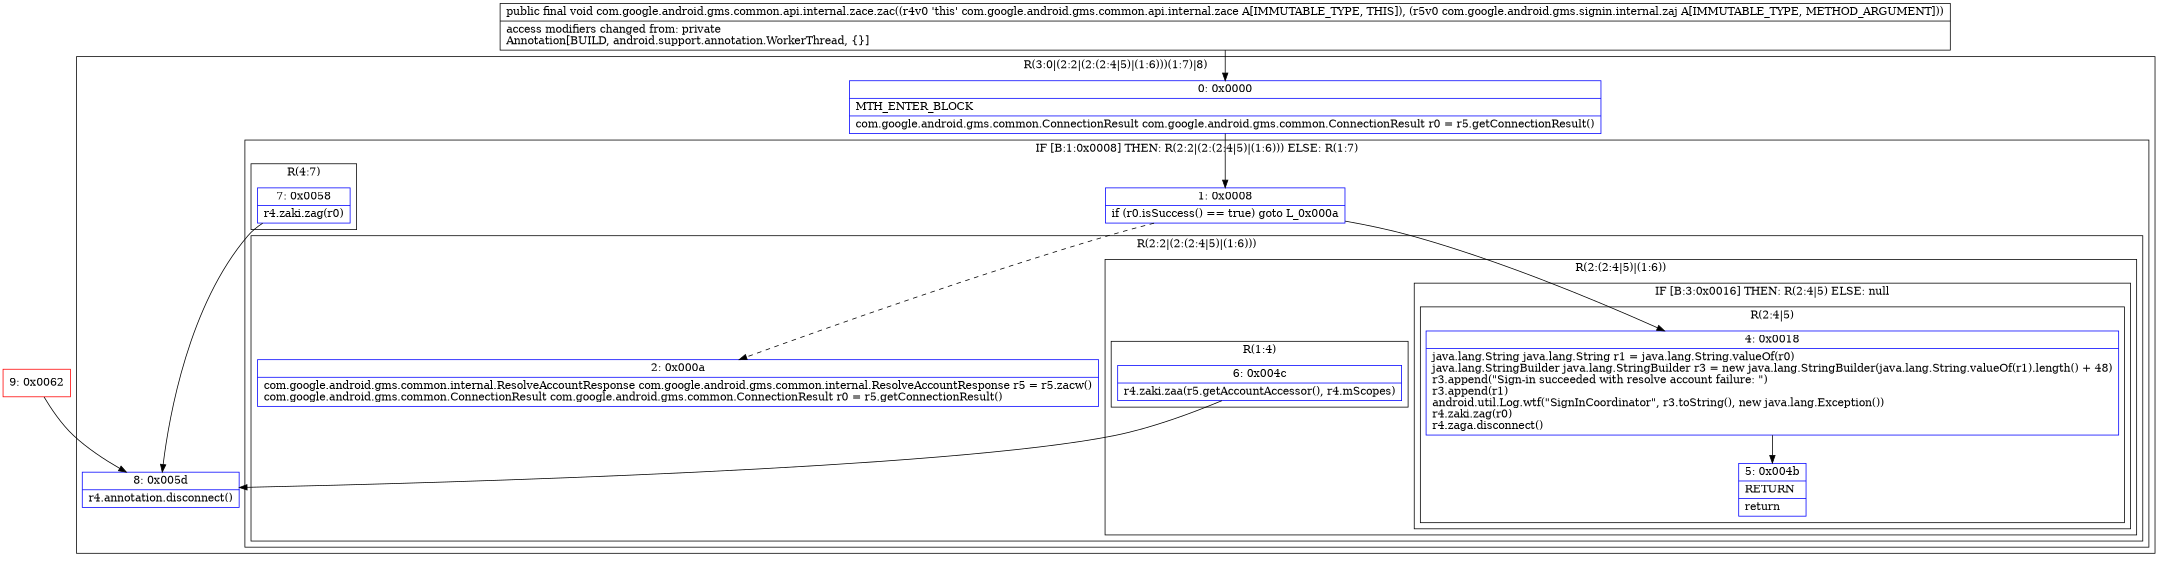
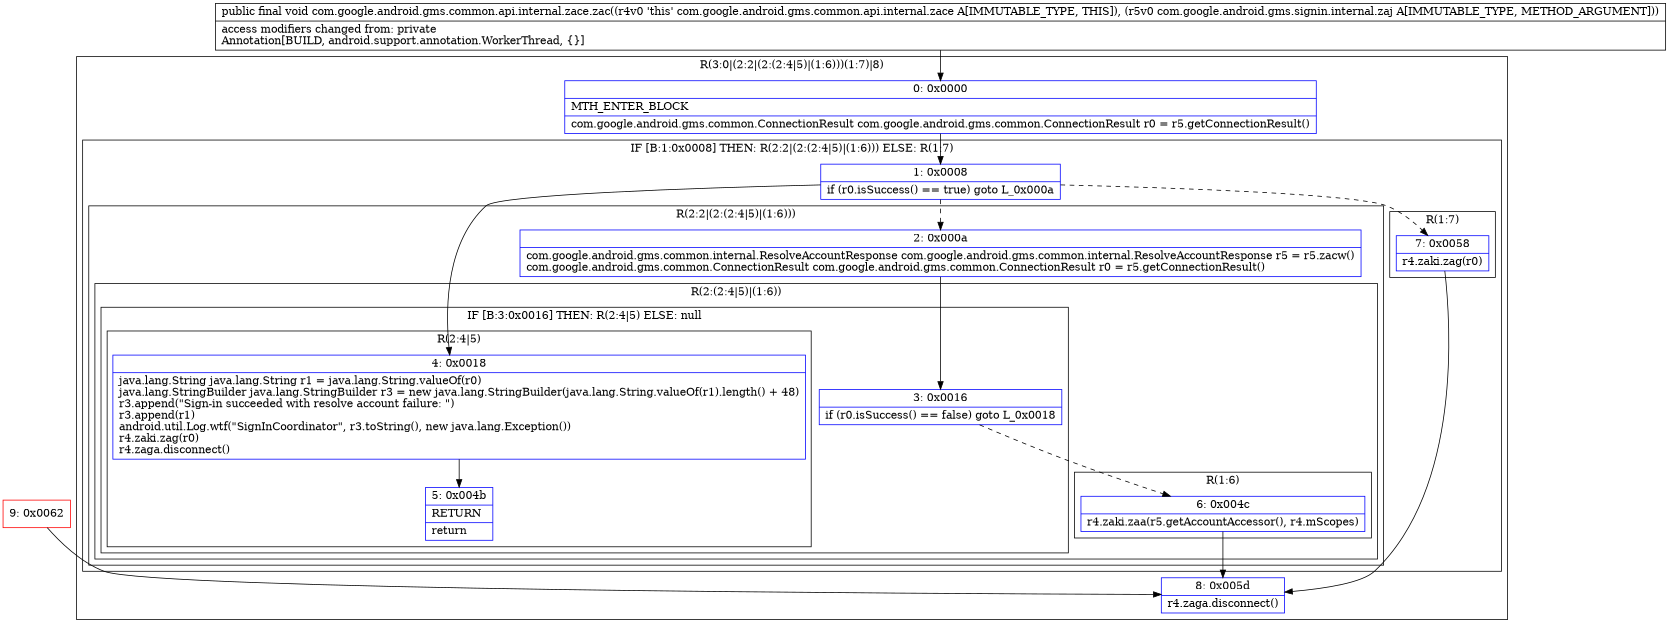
(304, 173) -> (1443, 220)
none -> (1246, 192)
(1260, 350) -> (1223, 481)
none -> (941, 407)
(161, 498) -> (1223, 604)
